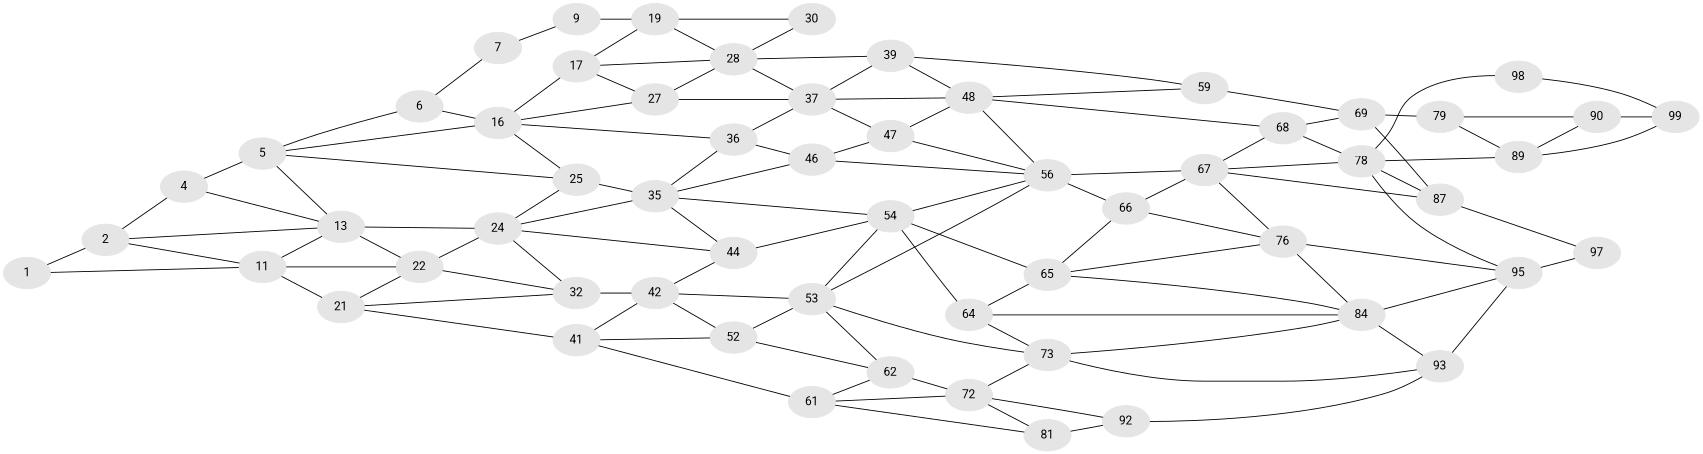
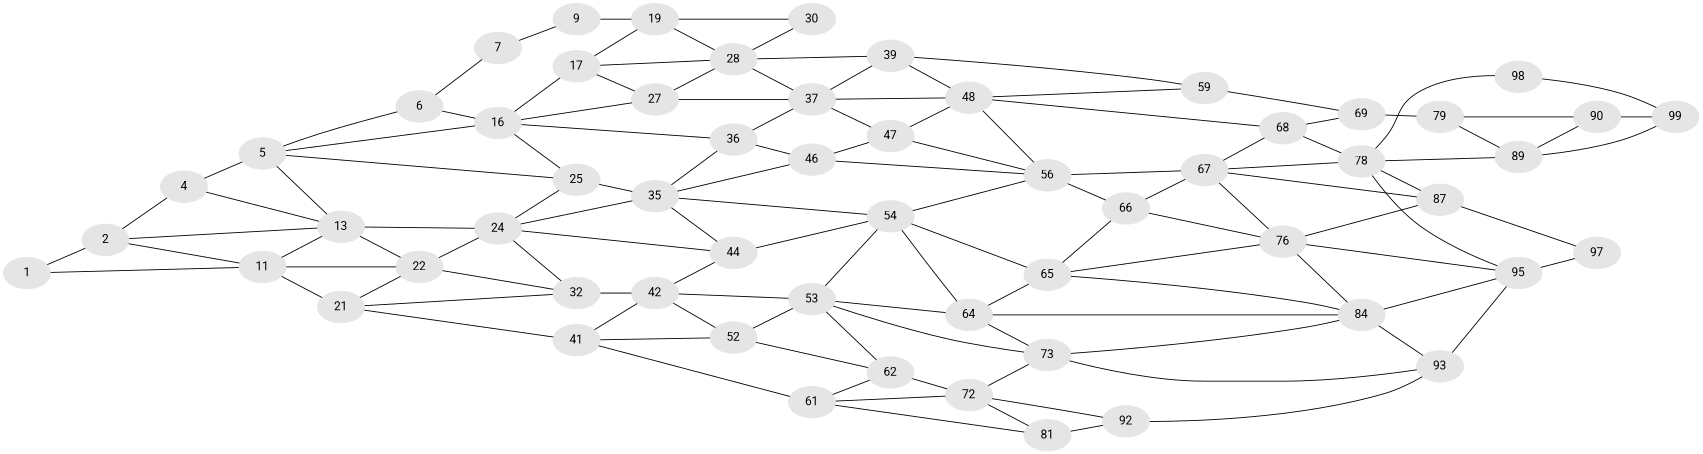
(1401, 155) -> (1362, 221)
(931, 239) -> (891, 307)
